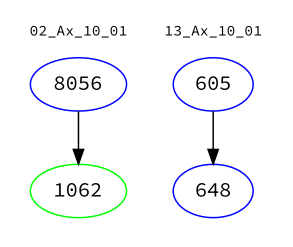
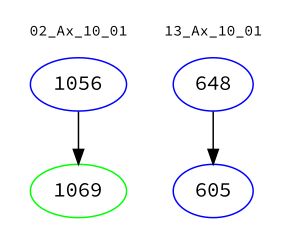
(78, 84) -> (78, 84)
(213, 130) -> (213, 130)
(78, 191) -> (78, 191)
